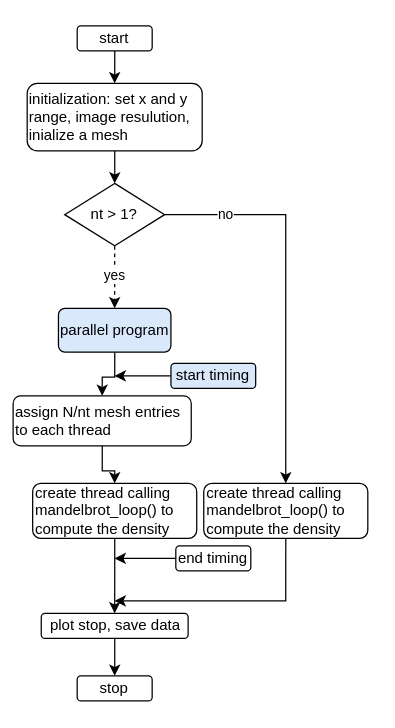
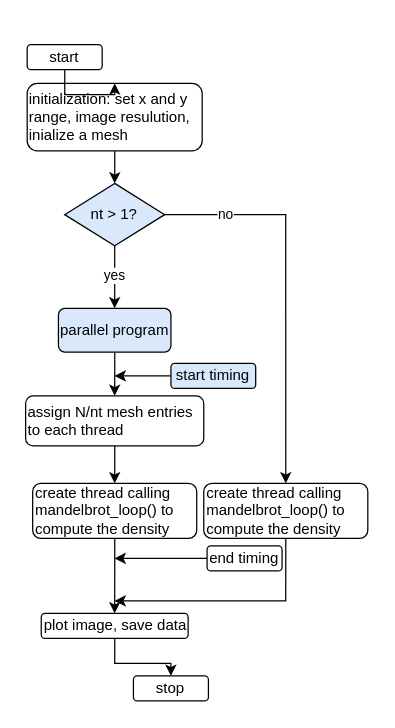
(115, 38) -> (65, 57)
(115, 214) -> (115, 214)
(115, 258) -> (115, 258)
(102, 421) -> (115, 421)
(213, 558) -> (245, 558)
(116, 626) -> (116, 626)
(115, 688) -> (171, 688)
